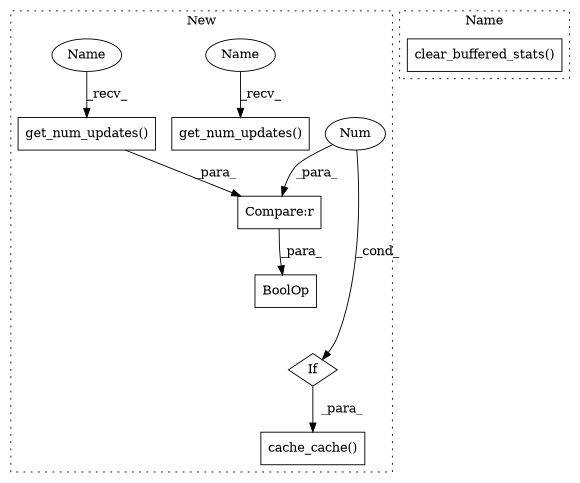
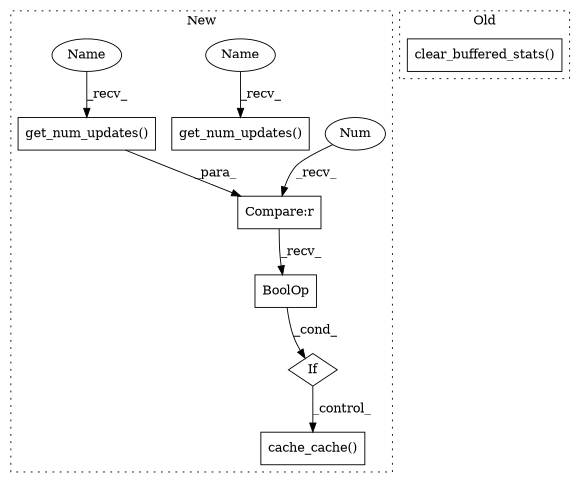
(485, 21) -> (485, 21)
(316, 173) -> (316, 173)
(301, 252) -> (301, 252)
(356, 254) -> (291, 330)
(342, 409) -> (342, 409)
